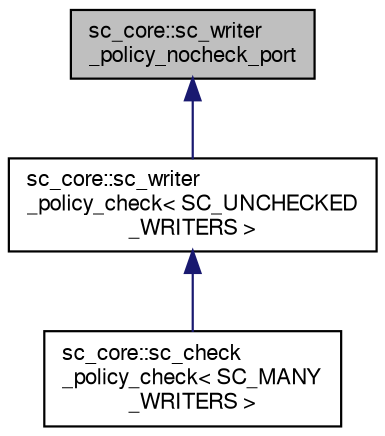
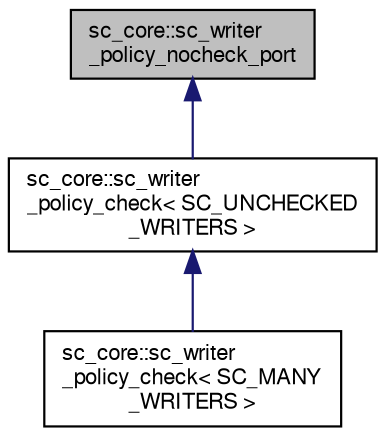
(193, 379) -> (193, 379)
